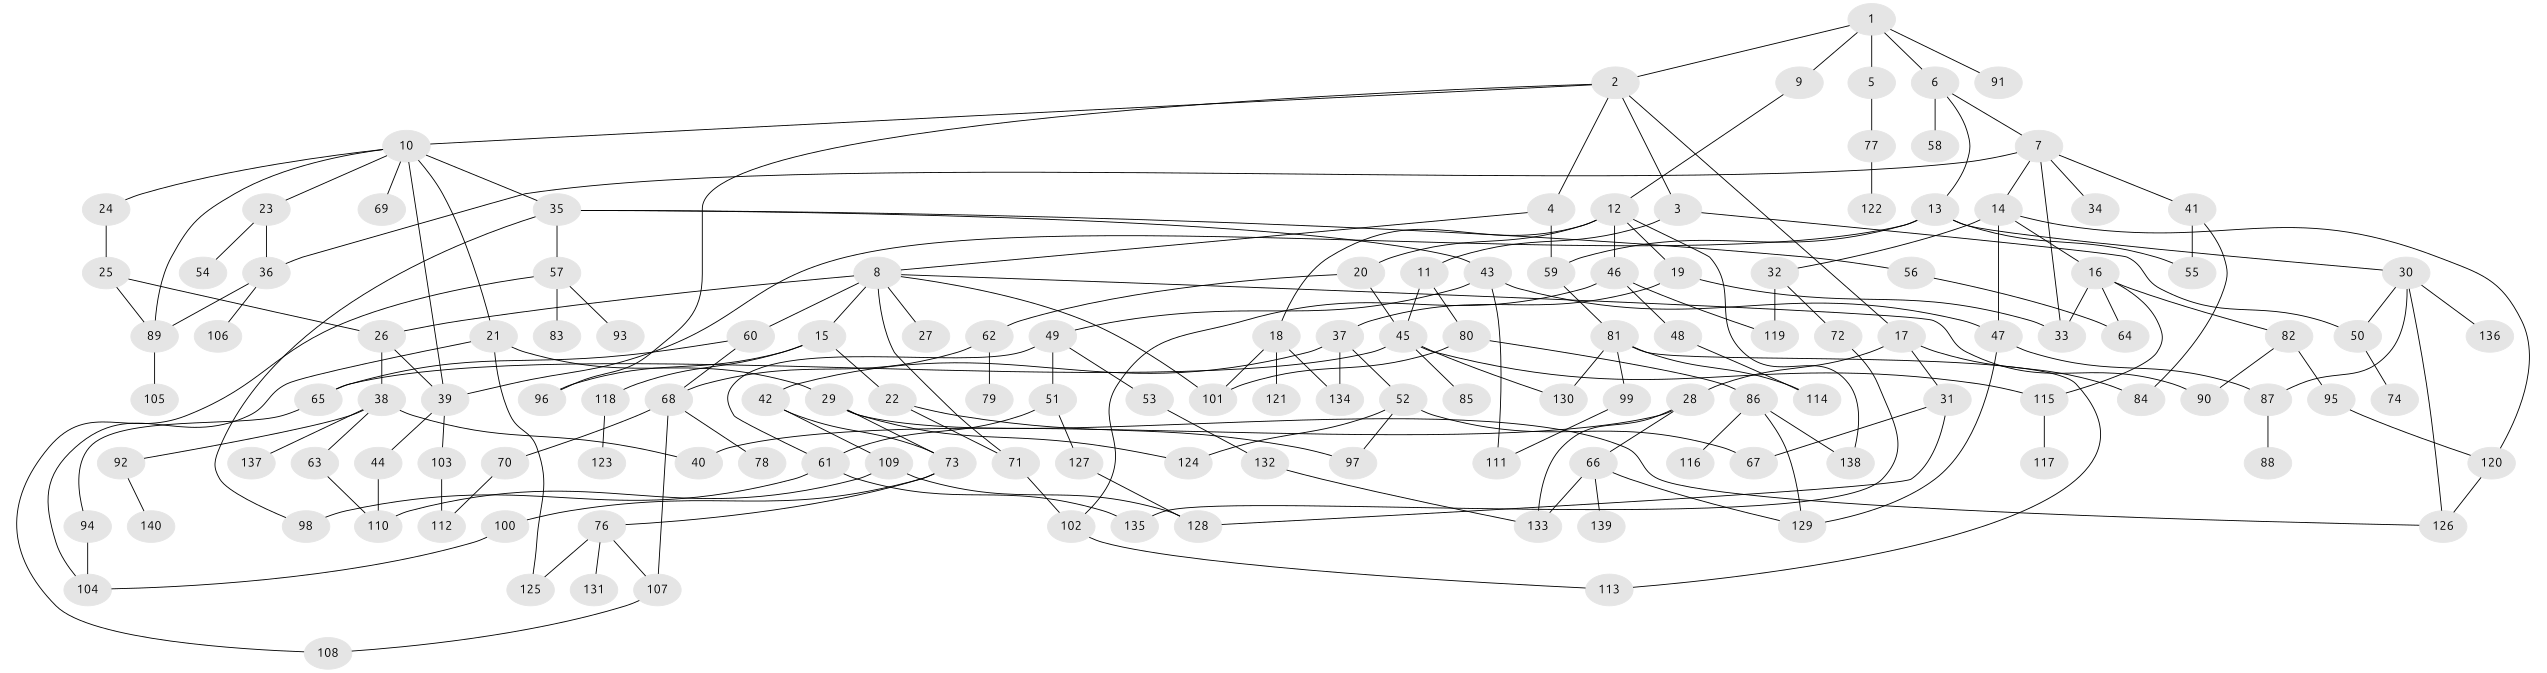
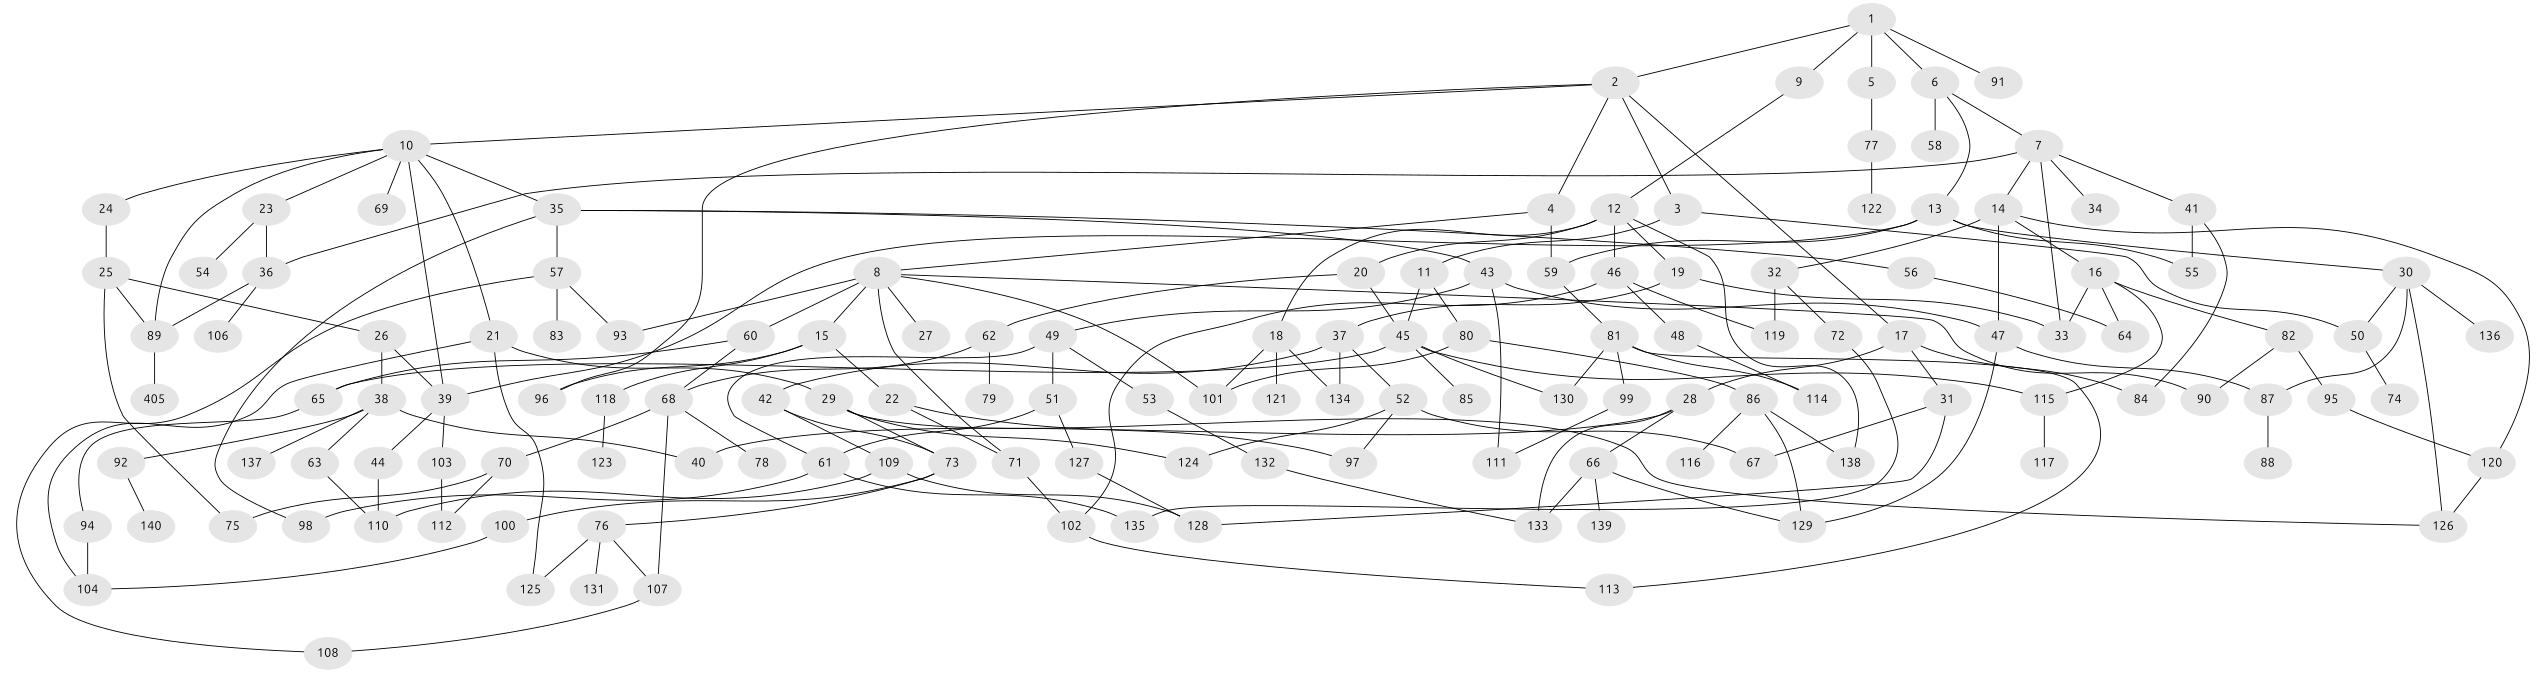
(629, 299) -> (760, 302)
(155, 400) -> (155, 400)
none -> (233, 527)
